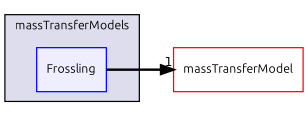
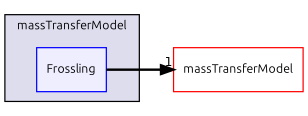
(72, 26) -> (72, 26)
